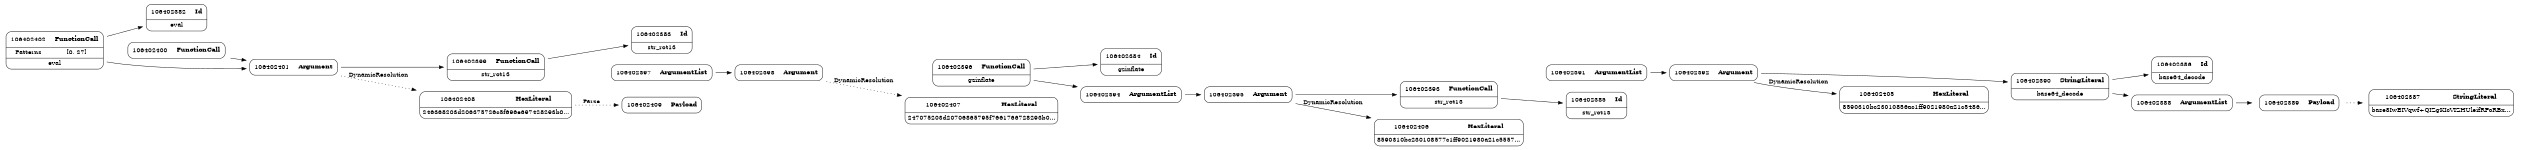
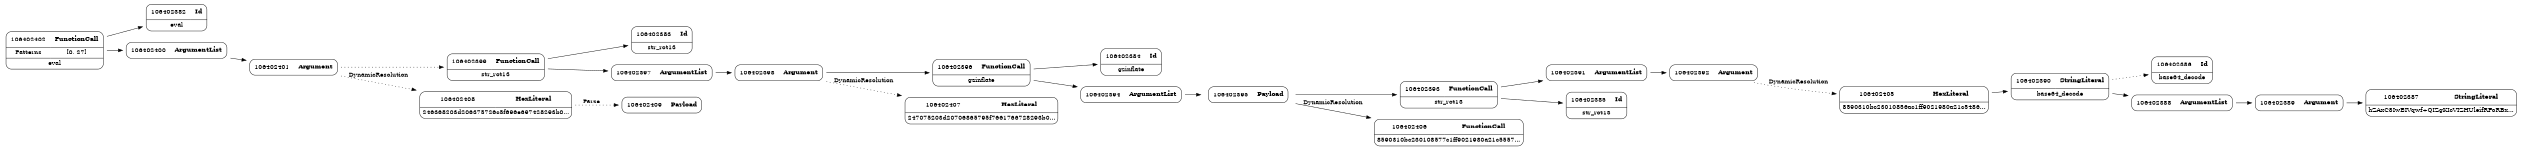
(198, 50) -> (198, 50)
(390, 67) -> (390, 67)
(174, 68) -> (113, 50)
none -> (576, 70)
none -> (876, 73)
(1882, 76) -> (1998, 92)
(2128, 77) -> (2128, 77)
none -> (1520, 84)
(1793, 89) -> (1793, 89)
(1270, 94) -> (1270, 94)
(2321, 102) -> (2321, 102)
(2352, 103) -> (2352, 103)
(2441, 110) -> (2441, 110)
(1486, 127) -> (1484, 127)
